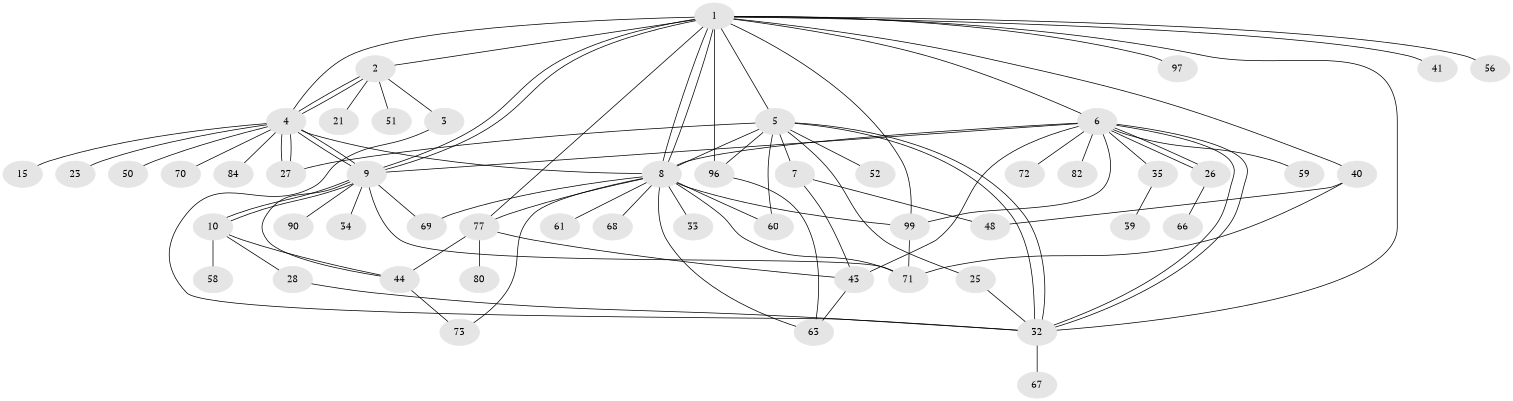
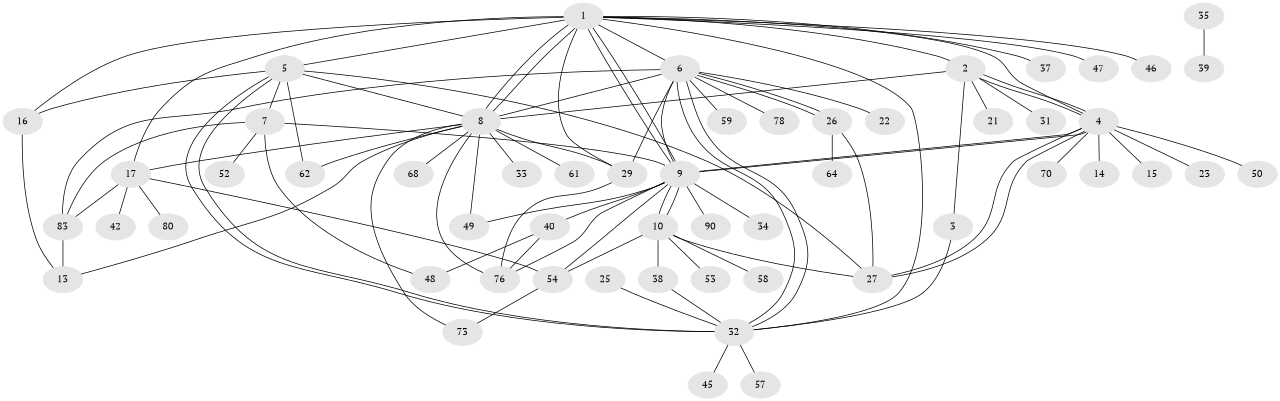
(1178, 69) -> (1046, 69)
(1438, 69) -> (1099, 69)
(1490, 69) -> (1151, 69)
(1043, 71) -> (603, 205)
(392, 122) -> (1046, 122)
none -> (485, 138)
(825, 148) -> (245, 148)
(1128, 148) -> none
(453, 162) -> (712, 96)
(233, 174) -> (1099, 174)
(714, 174) -> (23, 122)
(1025, 174) -> (780, 122)
(1077, 174) -> (885, 122)
none -> (868, 197)
(858, 213) -> none
none -> (116, 227)
(427, 227) -> (469, 227)
(479, 227) -> (131, 174)
(774, 227) -> (305, 174)
(910, 227) -> (627, 174)
(1183, 227) -> (832, 174)
none -> (762, 261)
(293, 280) -> (658, 280)
(400, 280) -> (553, 280)
none -> (711, 280)
(854, 280) -> (63, 227)
(908, 280) -> (500, 280)
(814, 332) -> (63, 280)
none -> (708, 385)
(1037, 385) -> (760, 385)
